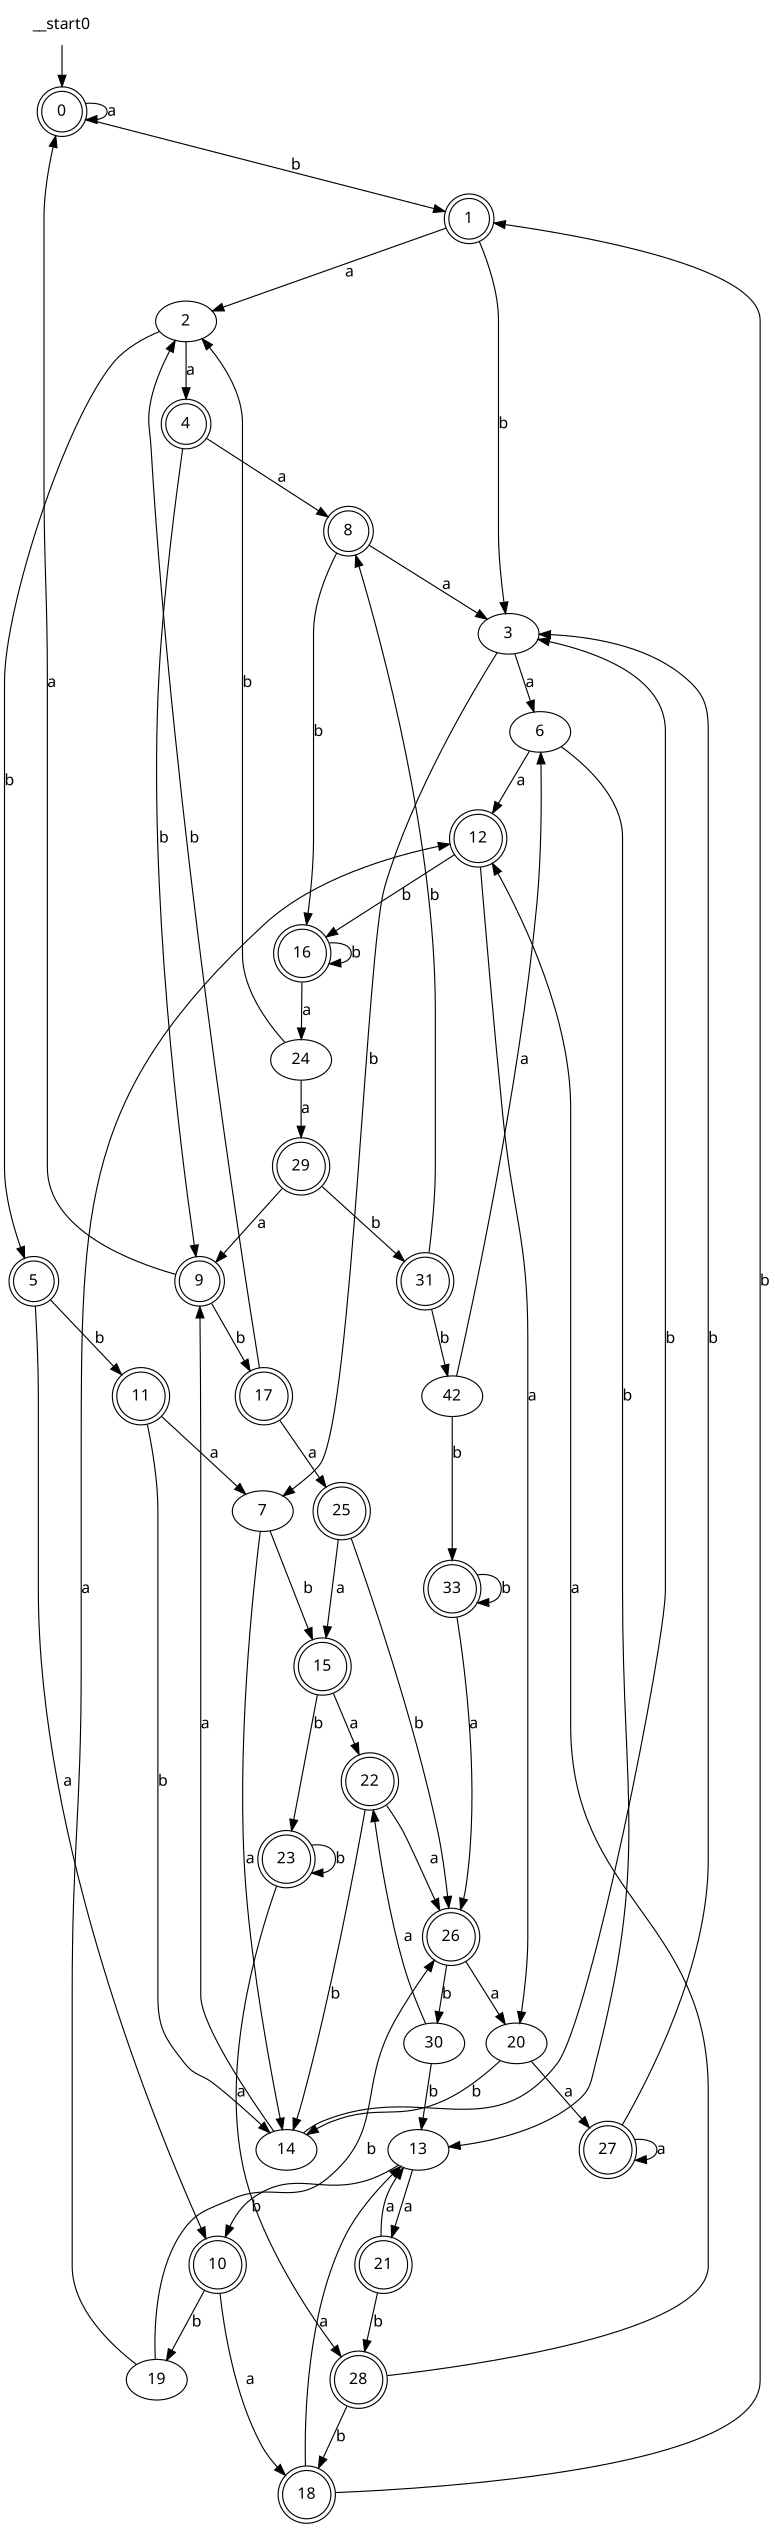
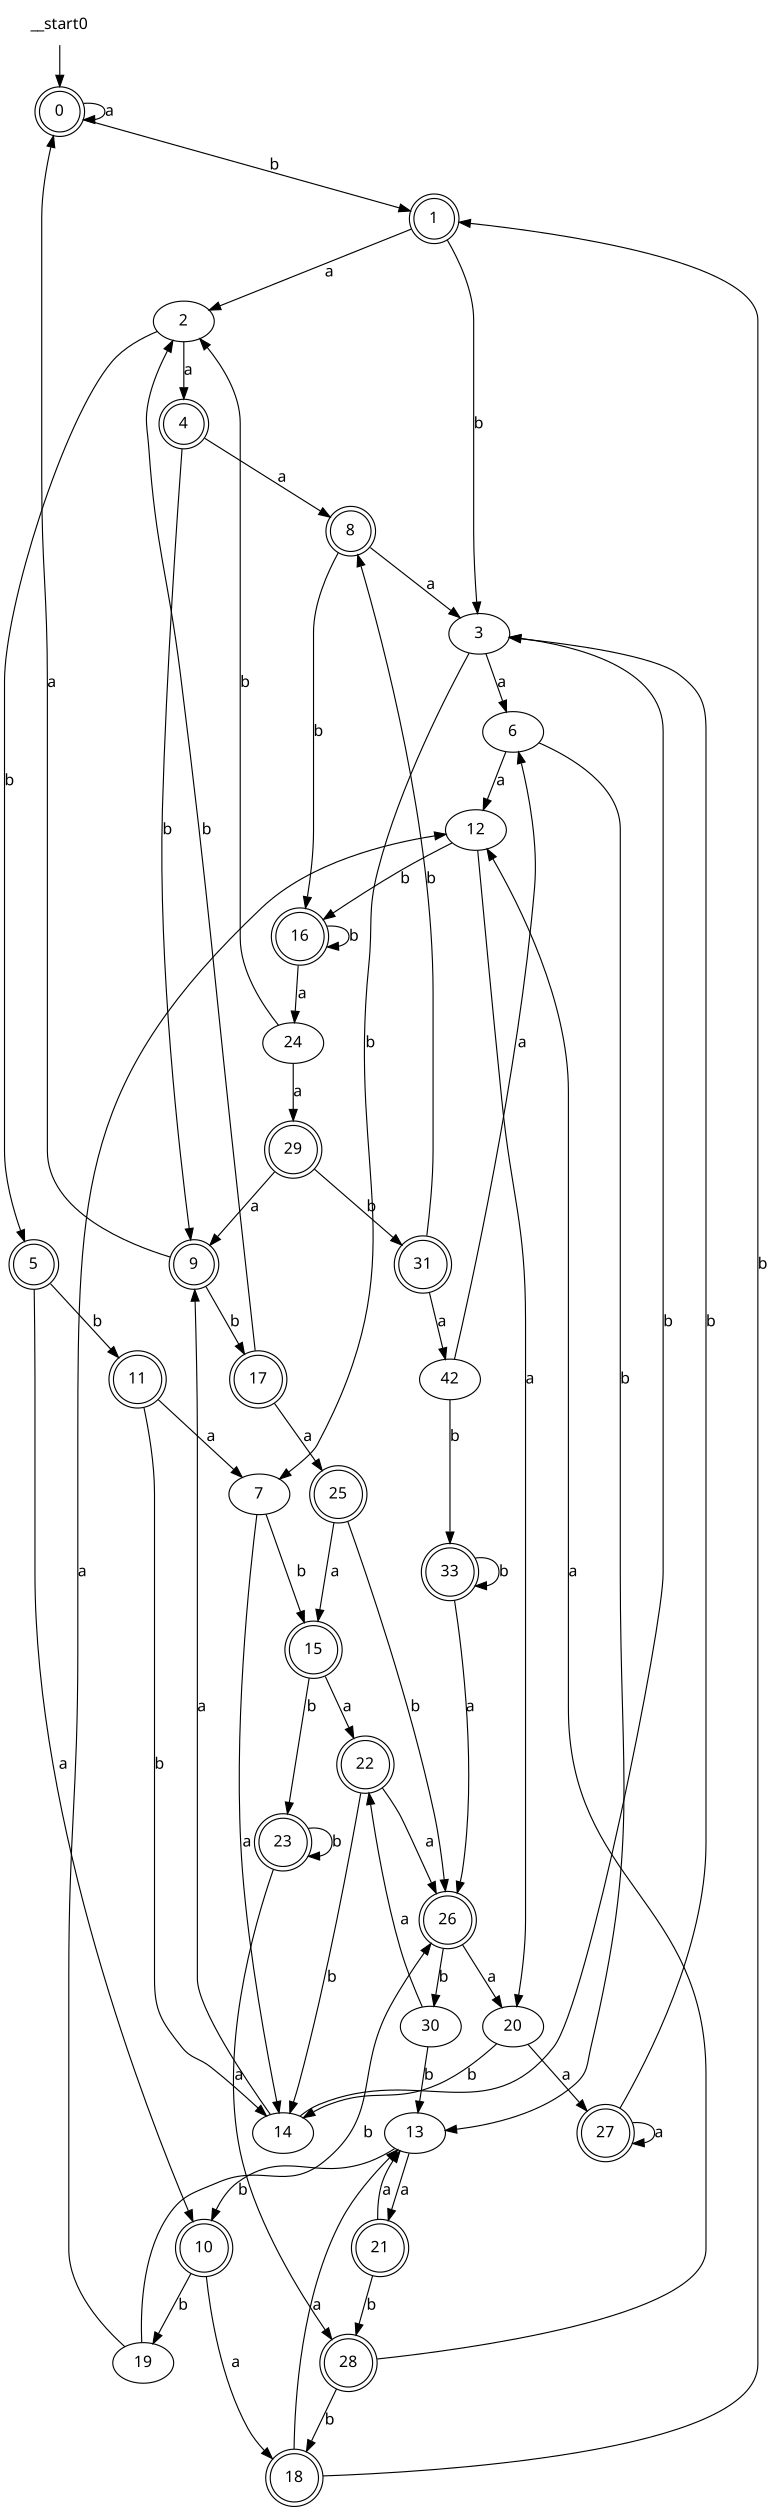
(478, 838) -> (476, 830)
(445, 1339) -> (442, 1322)
